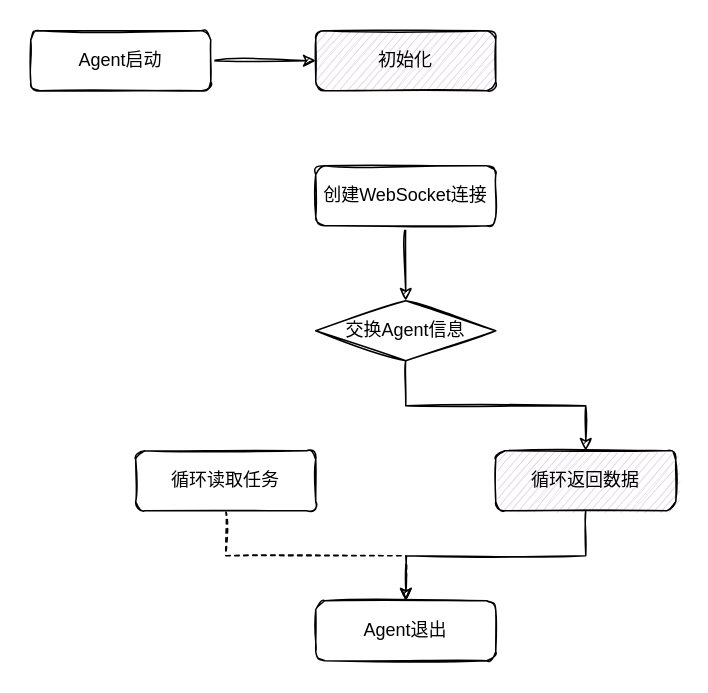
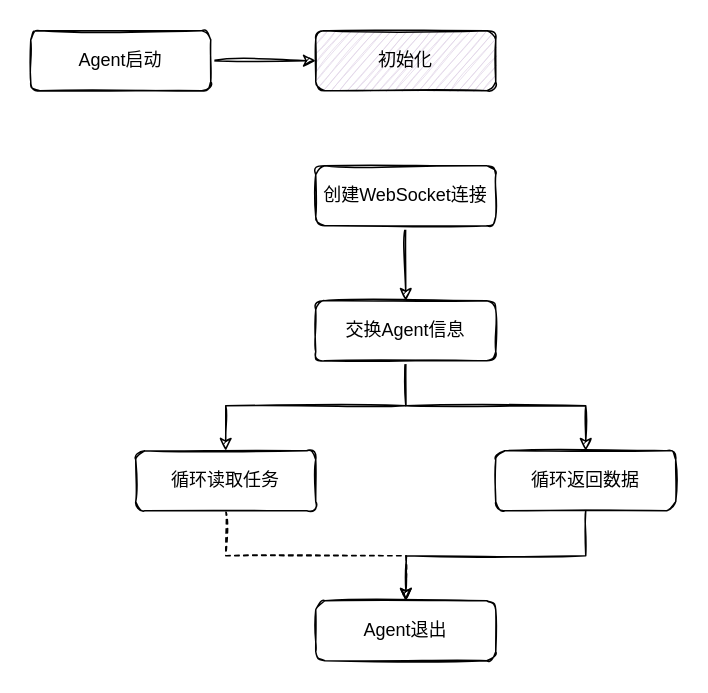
(406, 331) -> (406, 331)
none -> (298, 406)
(586, 481) -> (586, 481)
